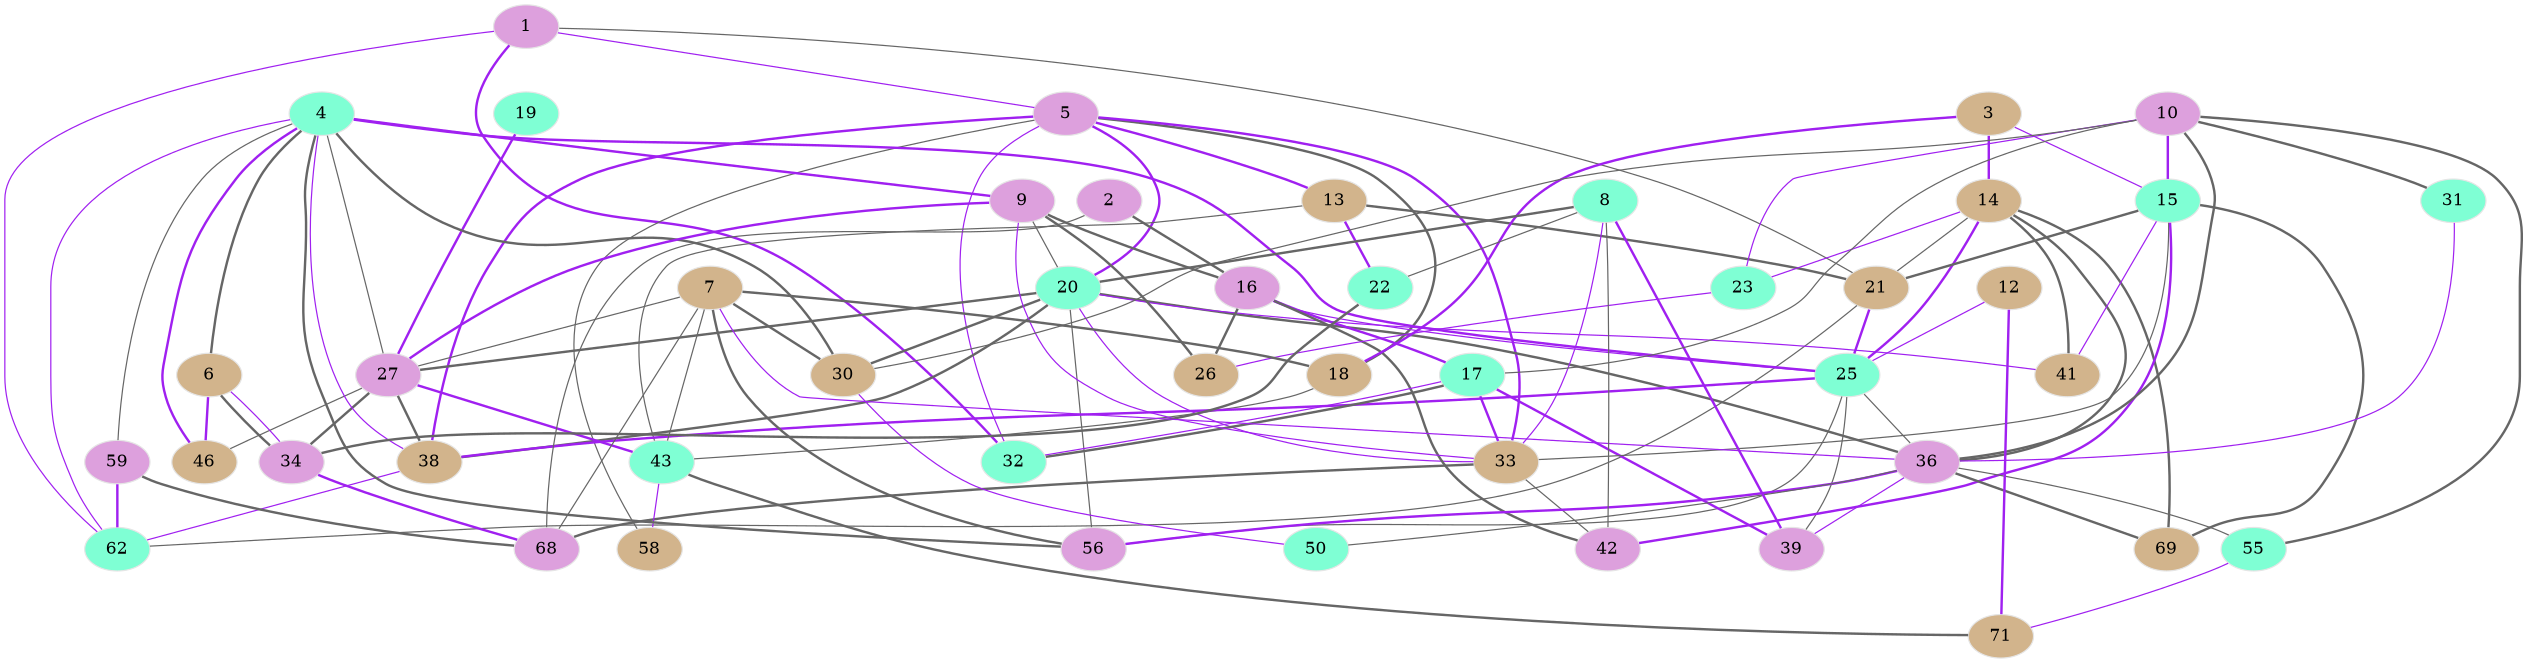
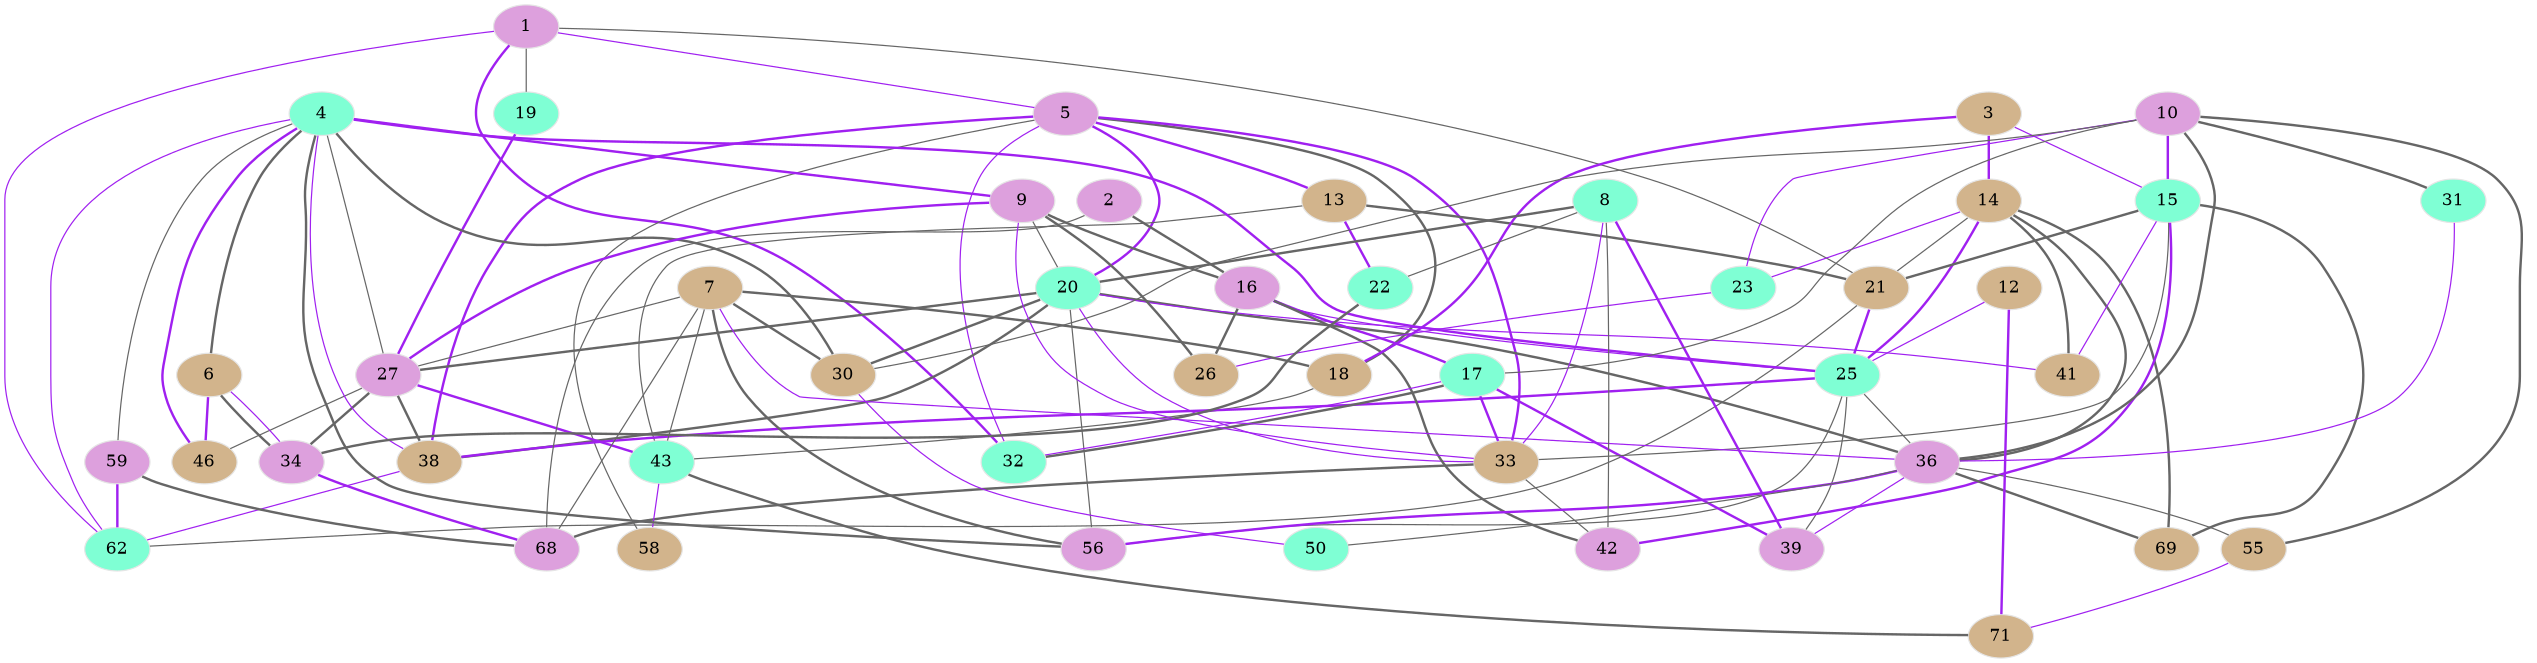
none -> (526, 70)
(2254, 549) -> (2254, 549)
